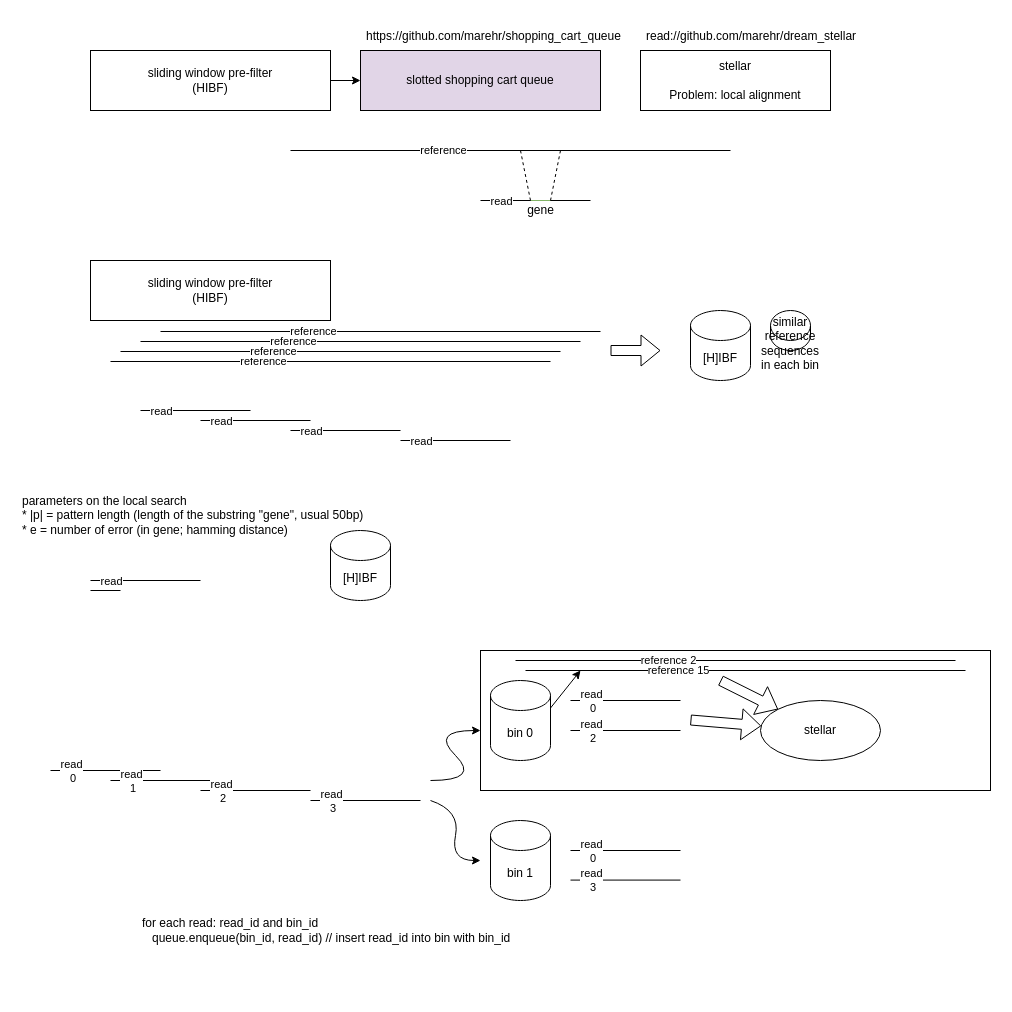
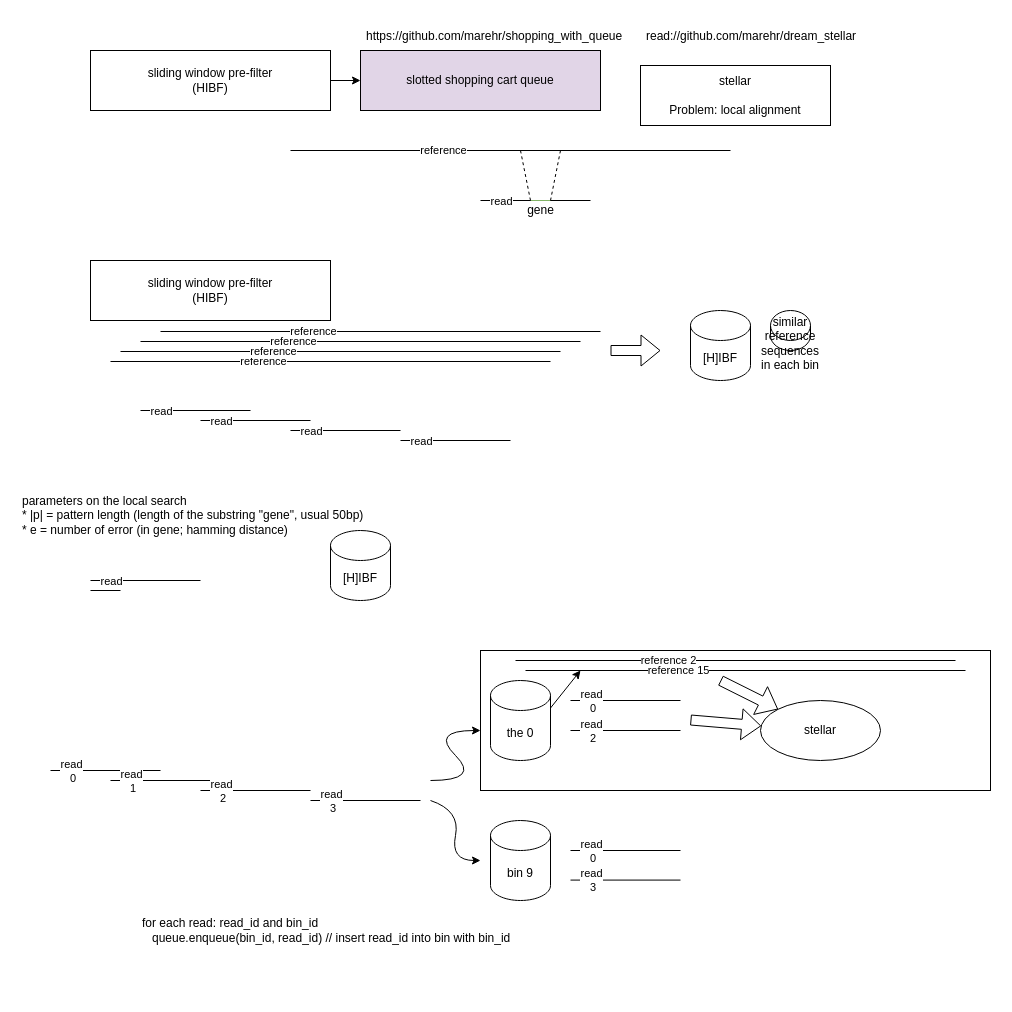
(511, 36) -> (509, 36)
(736, 81) -> (736, 96)
(521, 734) -> (521, 734)
(521, 874) -> (521, 874)
